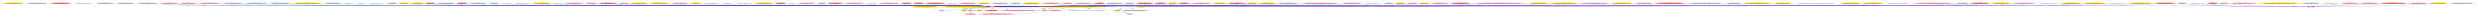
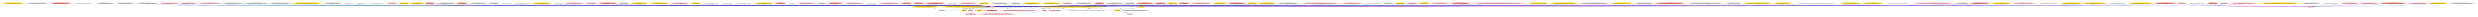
(1051, 3) -> (1051, 3)
